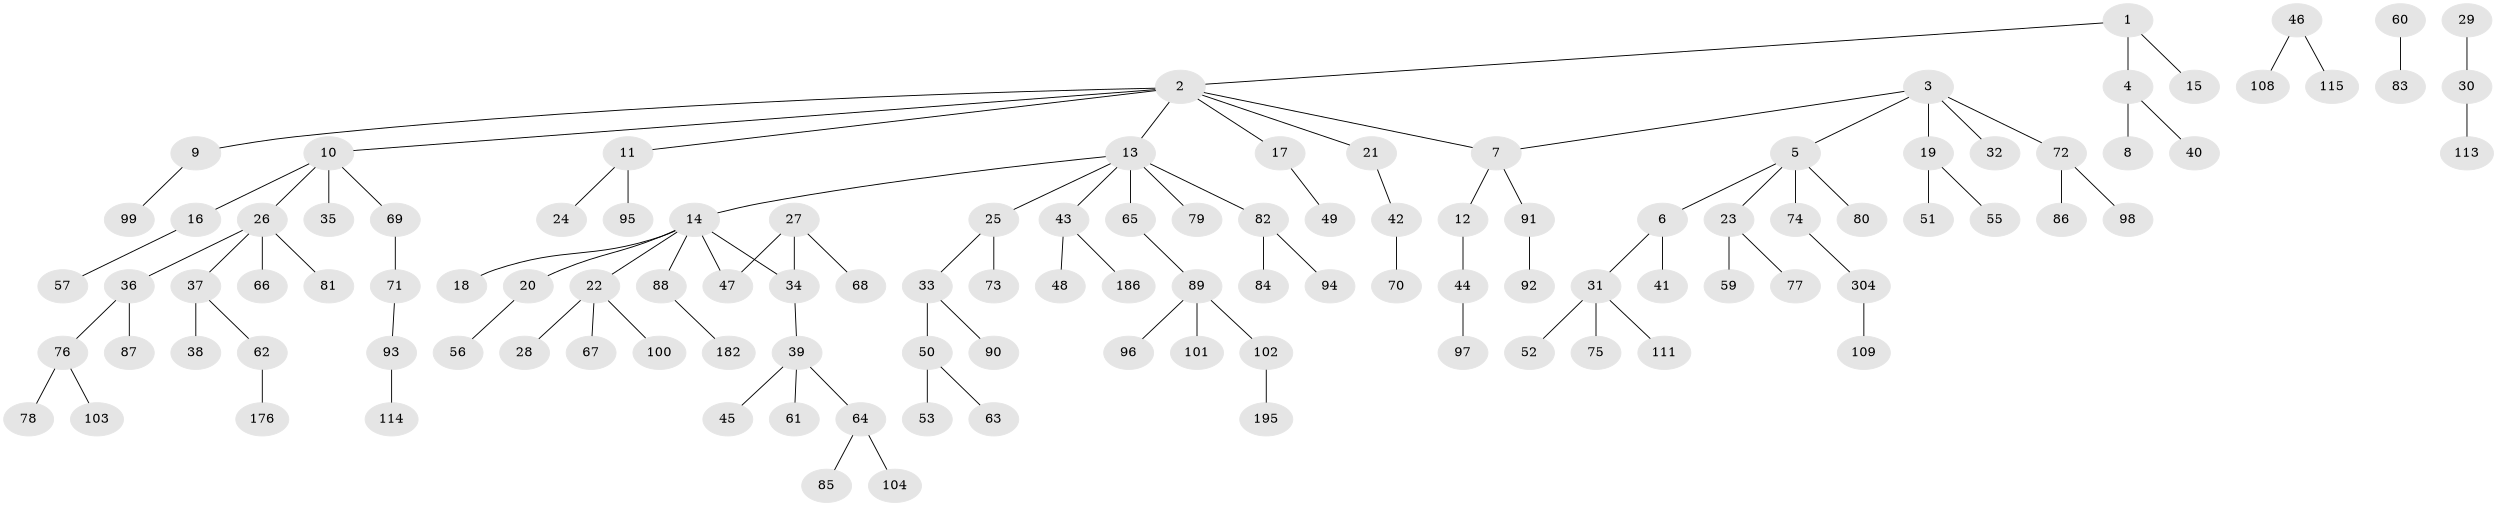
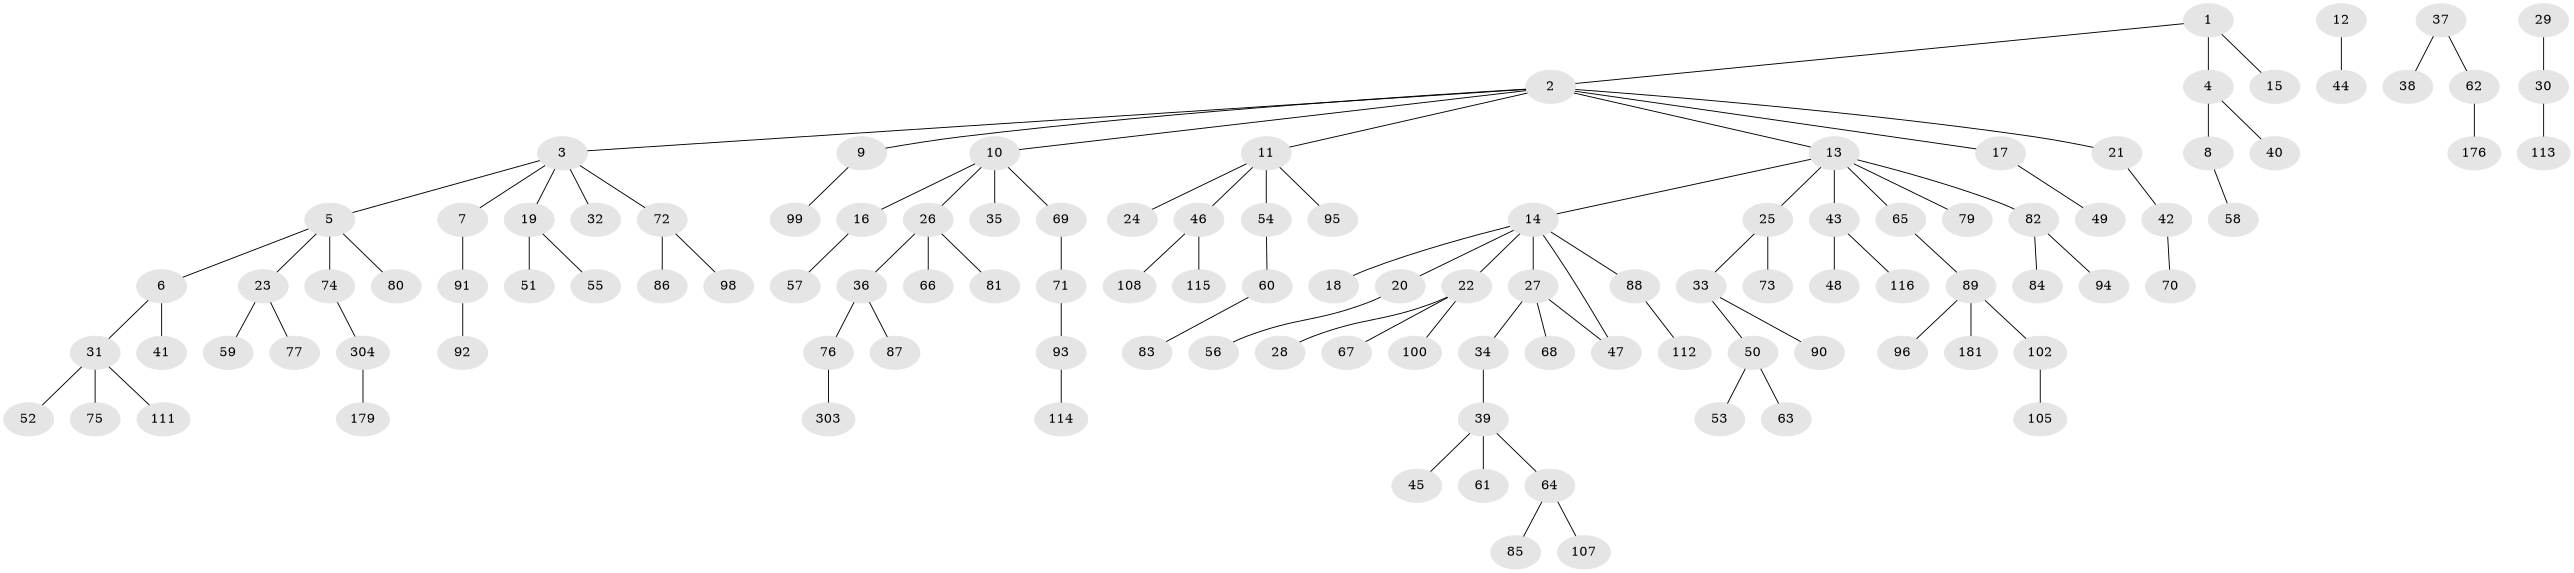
(1338, 120) -> (1057, 120)
none -> (1233, 187)
(1480, 187) -> none
none -> (1266, 220)
none -> (2233, 220)
(229, 253) -> none
(745, 253) -> (1533, 253)
(1129, 286) -> (1903, 286)
(729, 353) -> (1685, 353)
(1197, 353) -> (1971, 353)
(1463, 353) -> none
(1864, 353) -> (363, 419)
(29, 419) -> none
(97, 419) -> (828, 419)
(1266, 419) -> (2040, 419)
(895, 486) -> (1584, 552)
